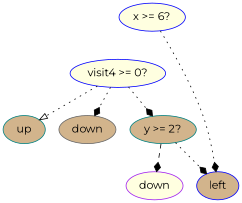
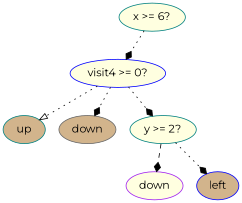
(152, 17) -> (152, 17)
(194, 94) -> (138, 41)
(163, 130) -> (163, 130)
